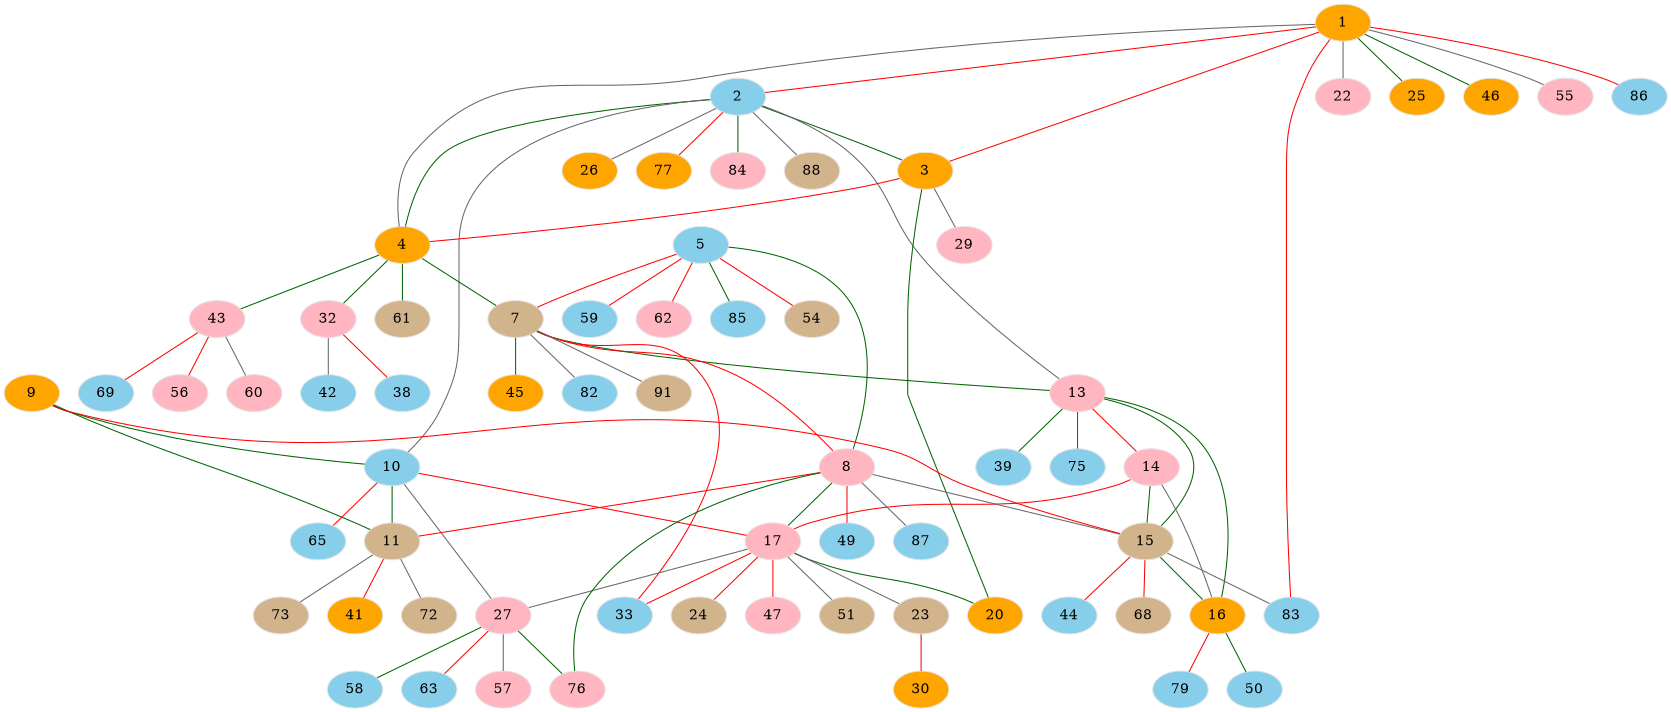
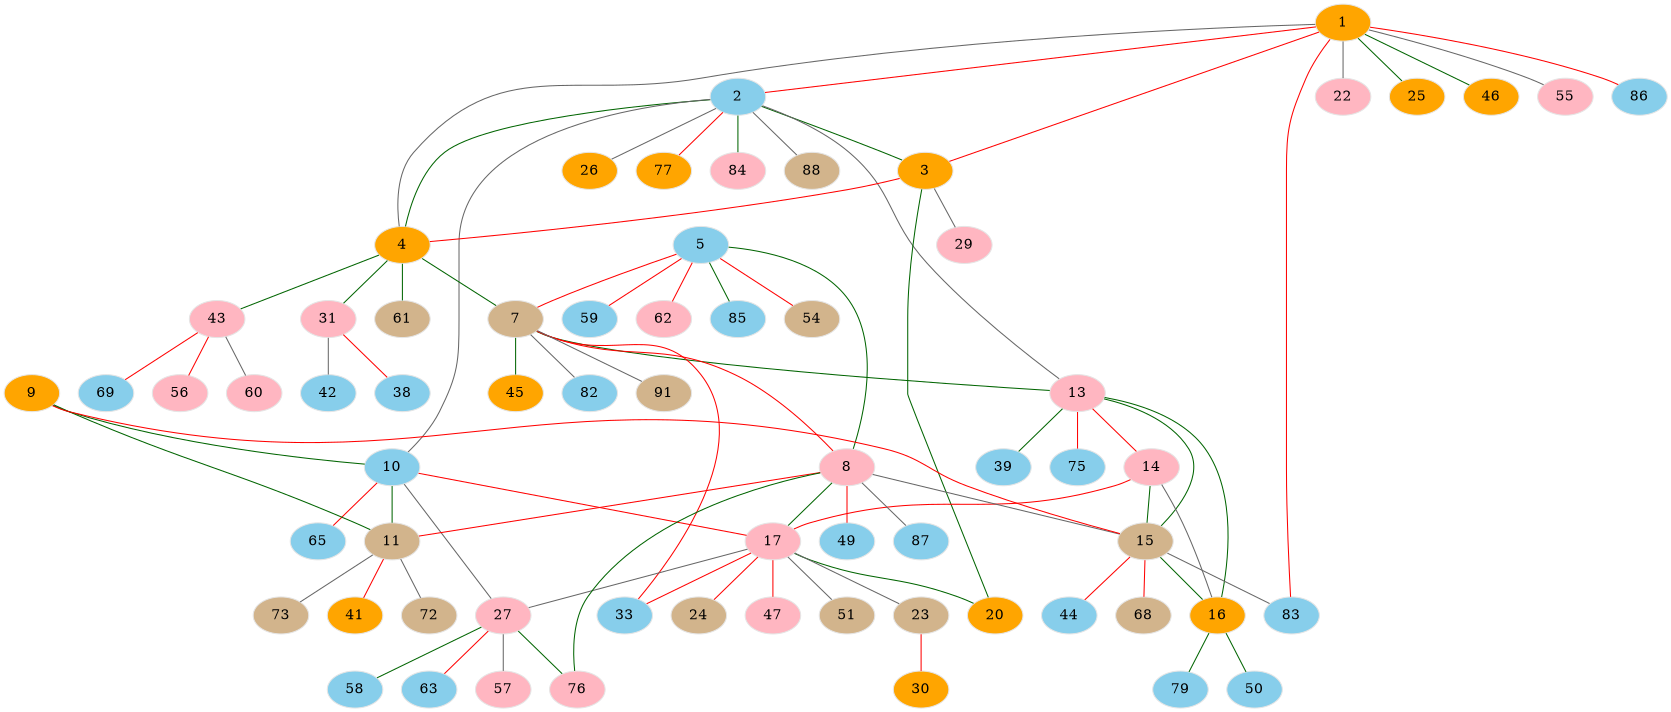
(328, 319) -> (328, 319)
(1199, 653) -> (1199, 653)
